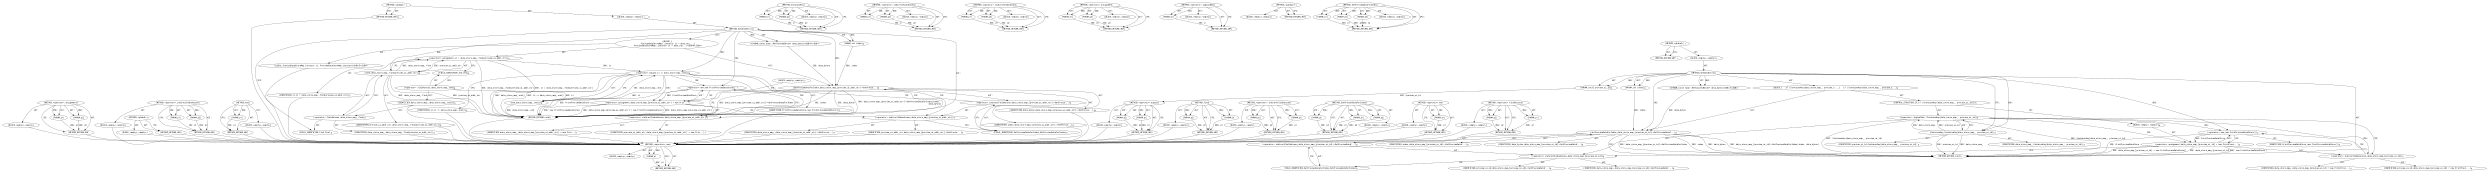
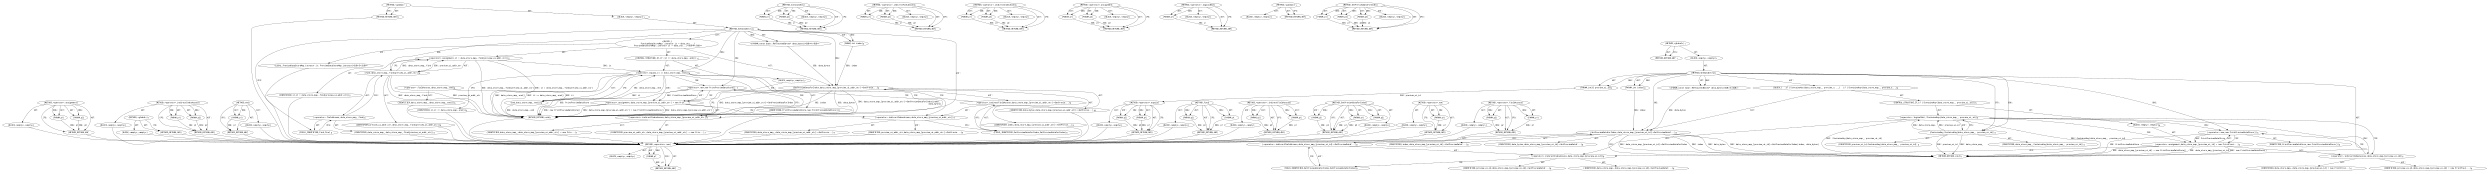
none -> (667, 58)
(453, 73) -> none
(385, 111) -> (324, 125)
